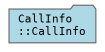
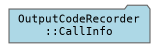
(52, 26) -> (80, 26)
